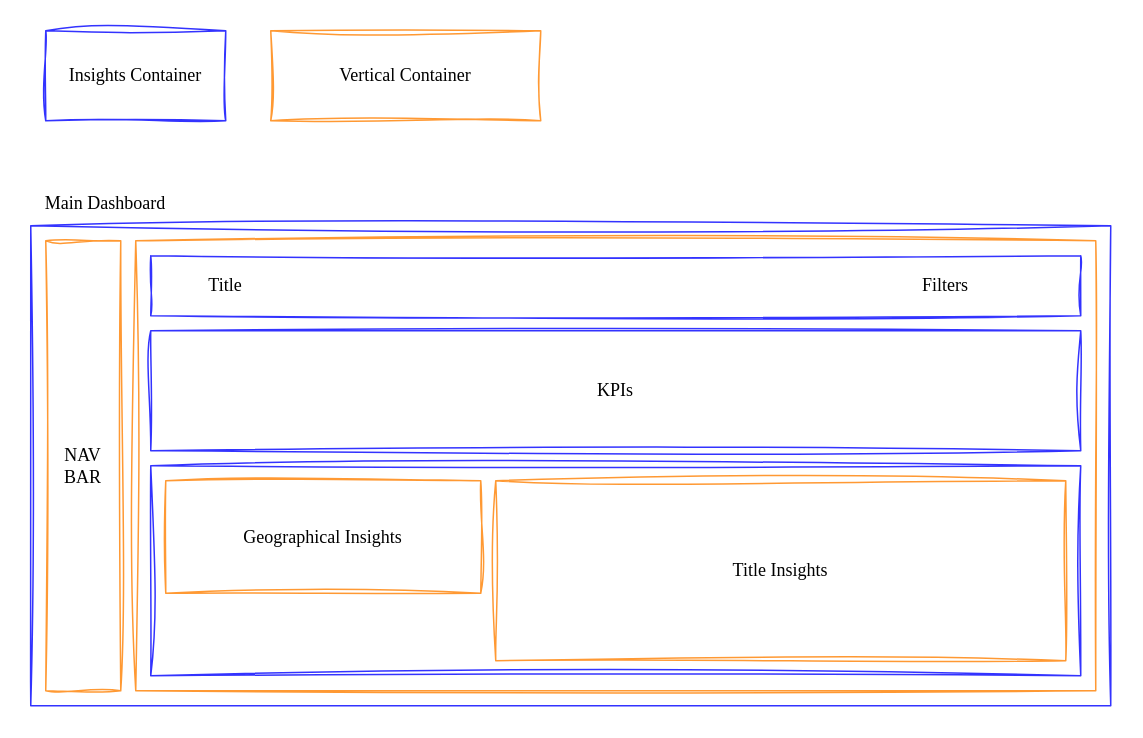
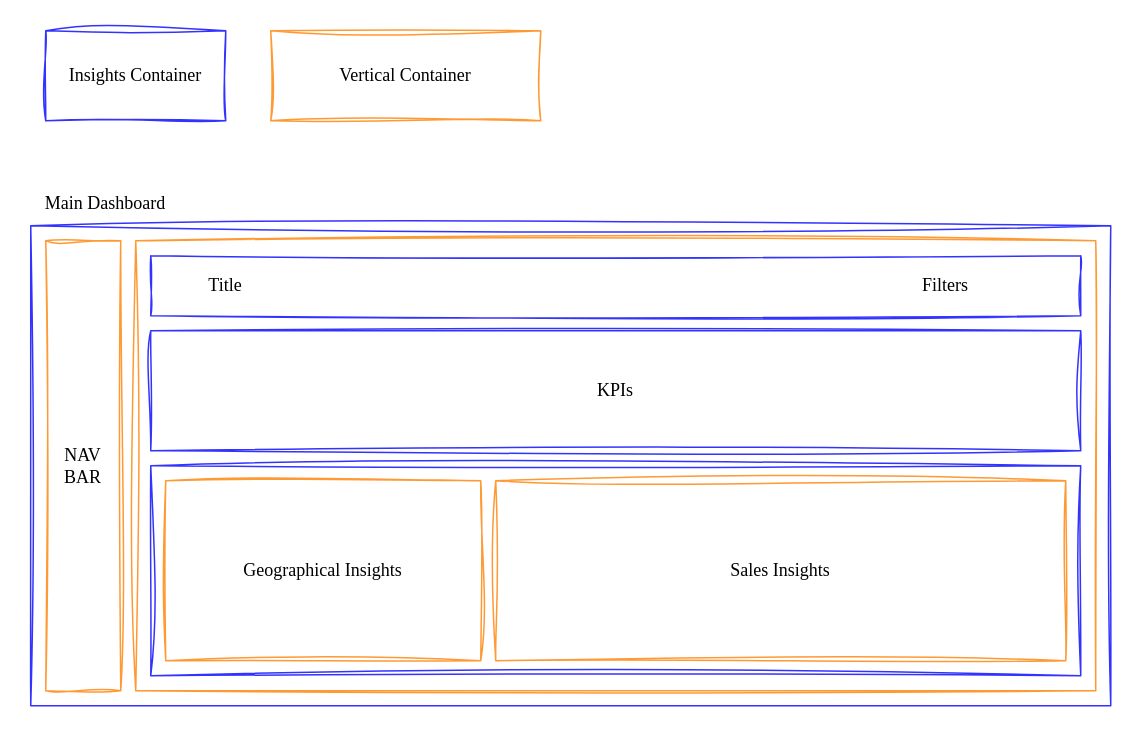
(323, 537) -> (323, 571)
(781, 571) -> (781, 571)
